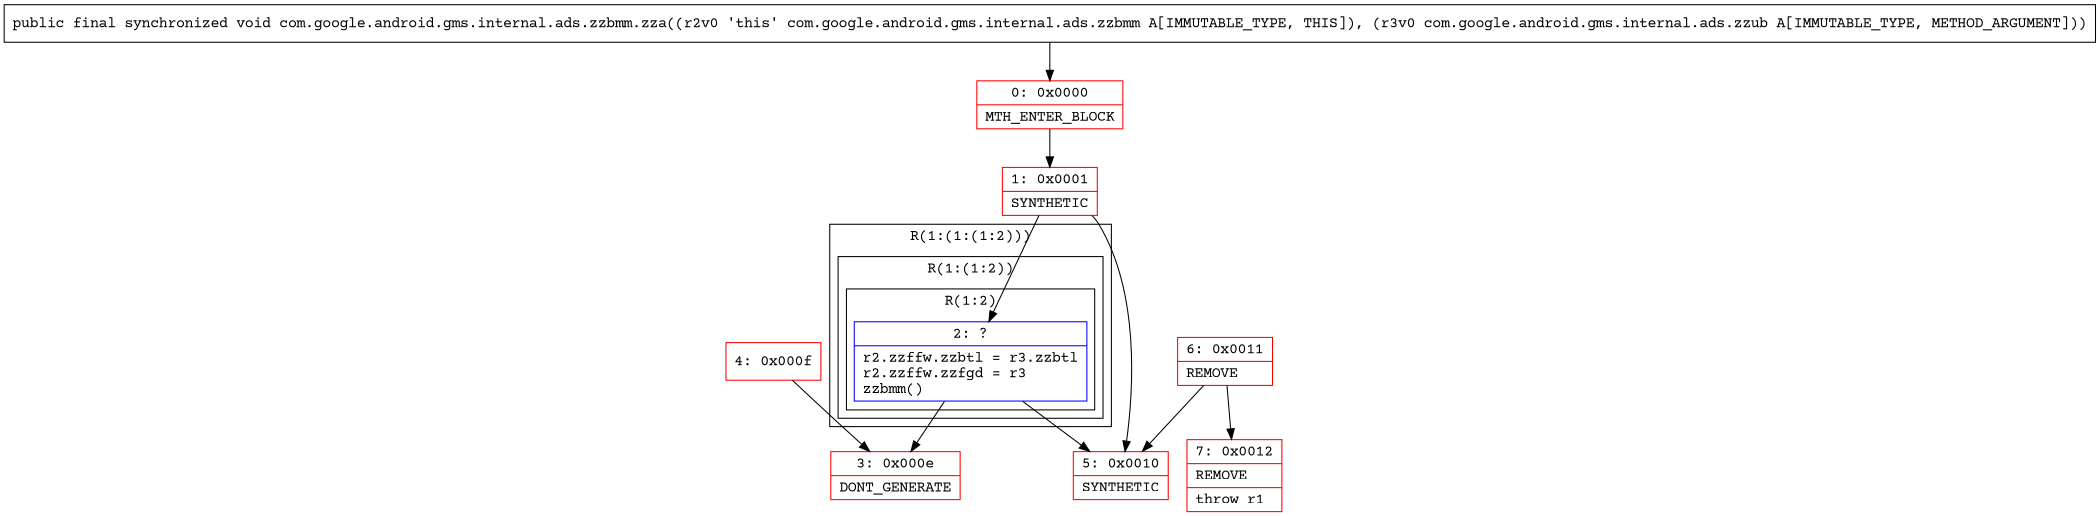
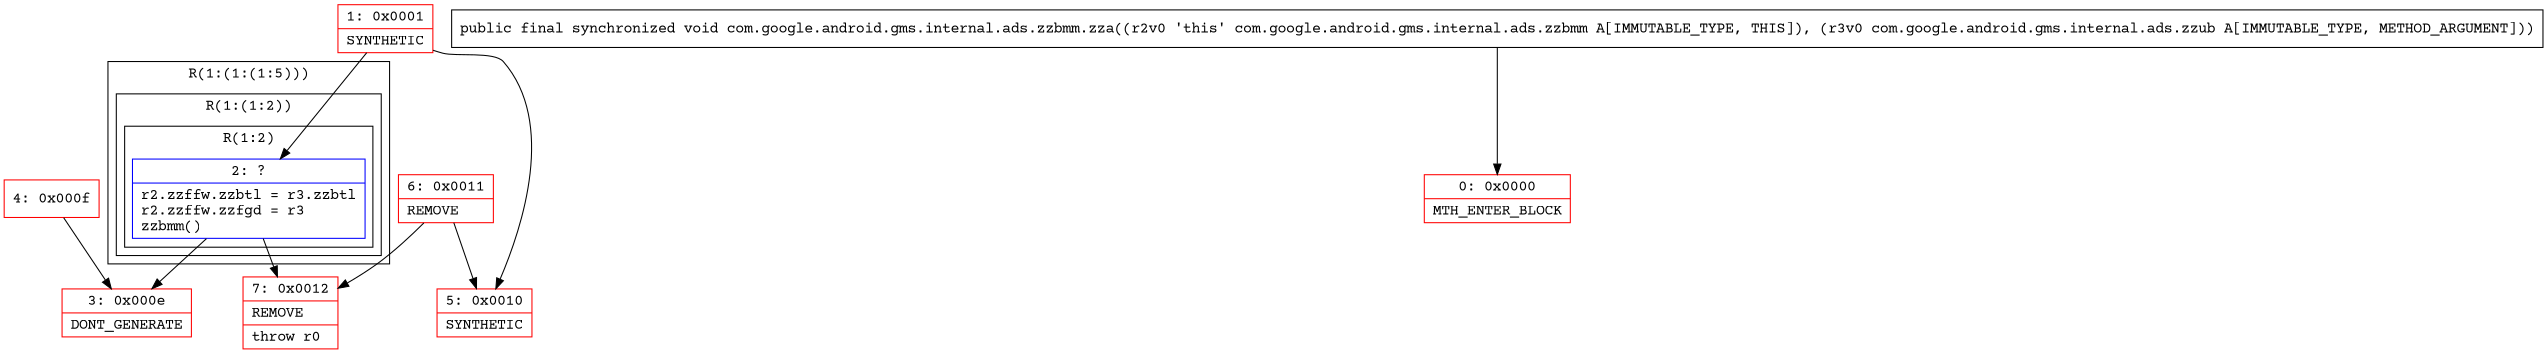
(1050, 143) -> none
(971, 236) -> (249, 74)
(1065, 433) -> (268, 253)
(1230, 499) -> (286, 336)
